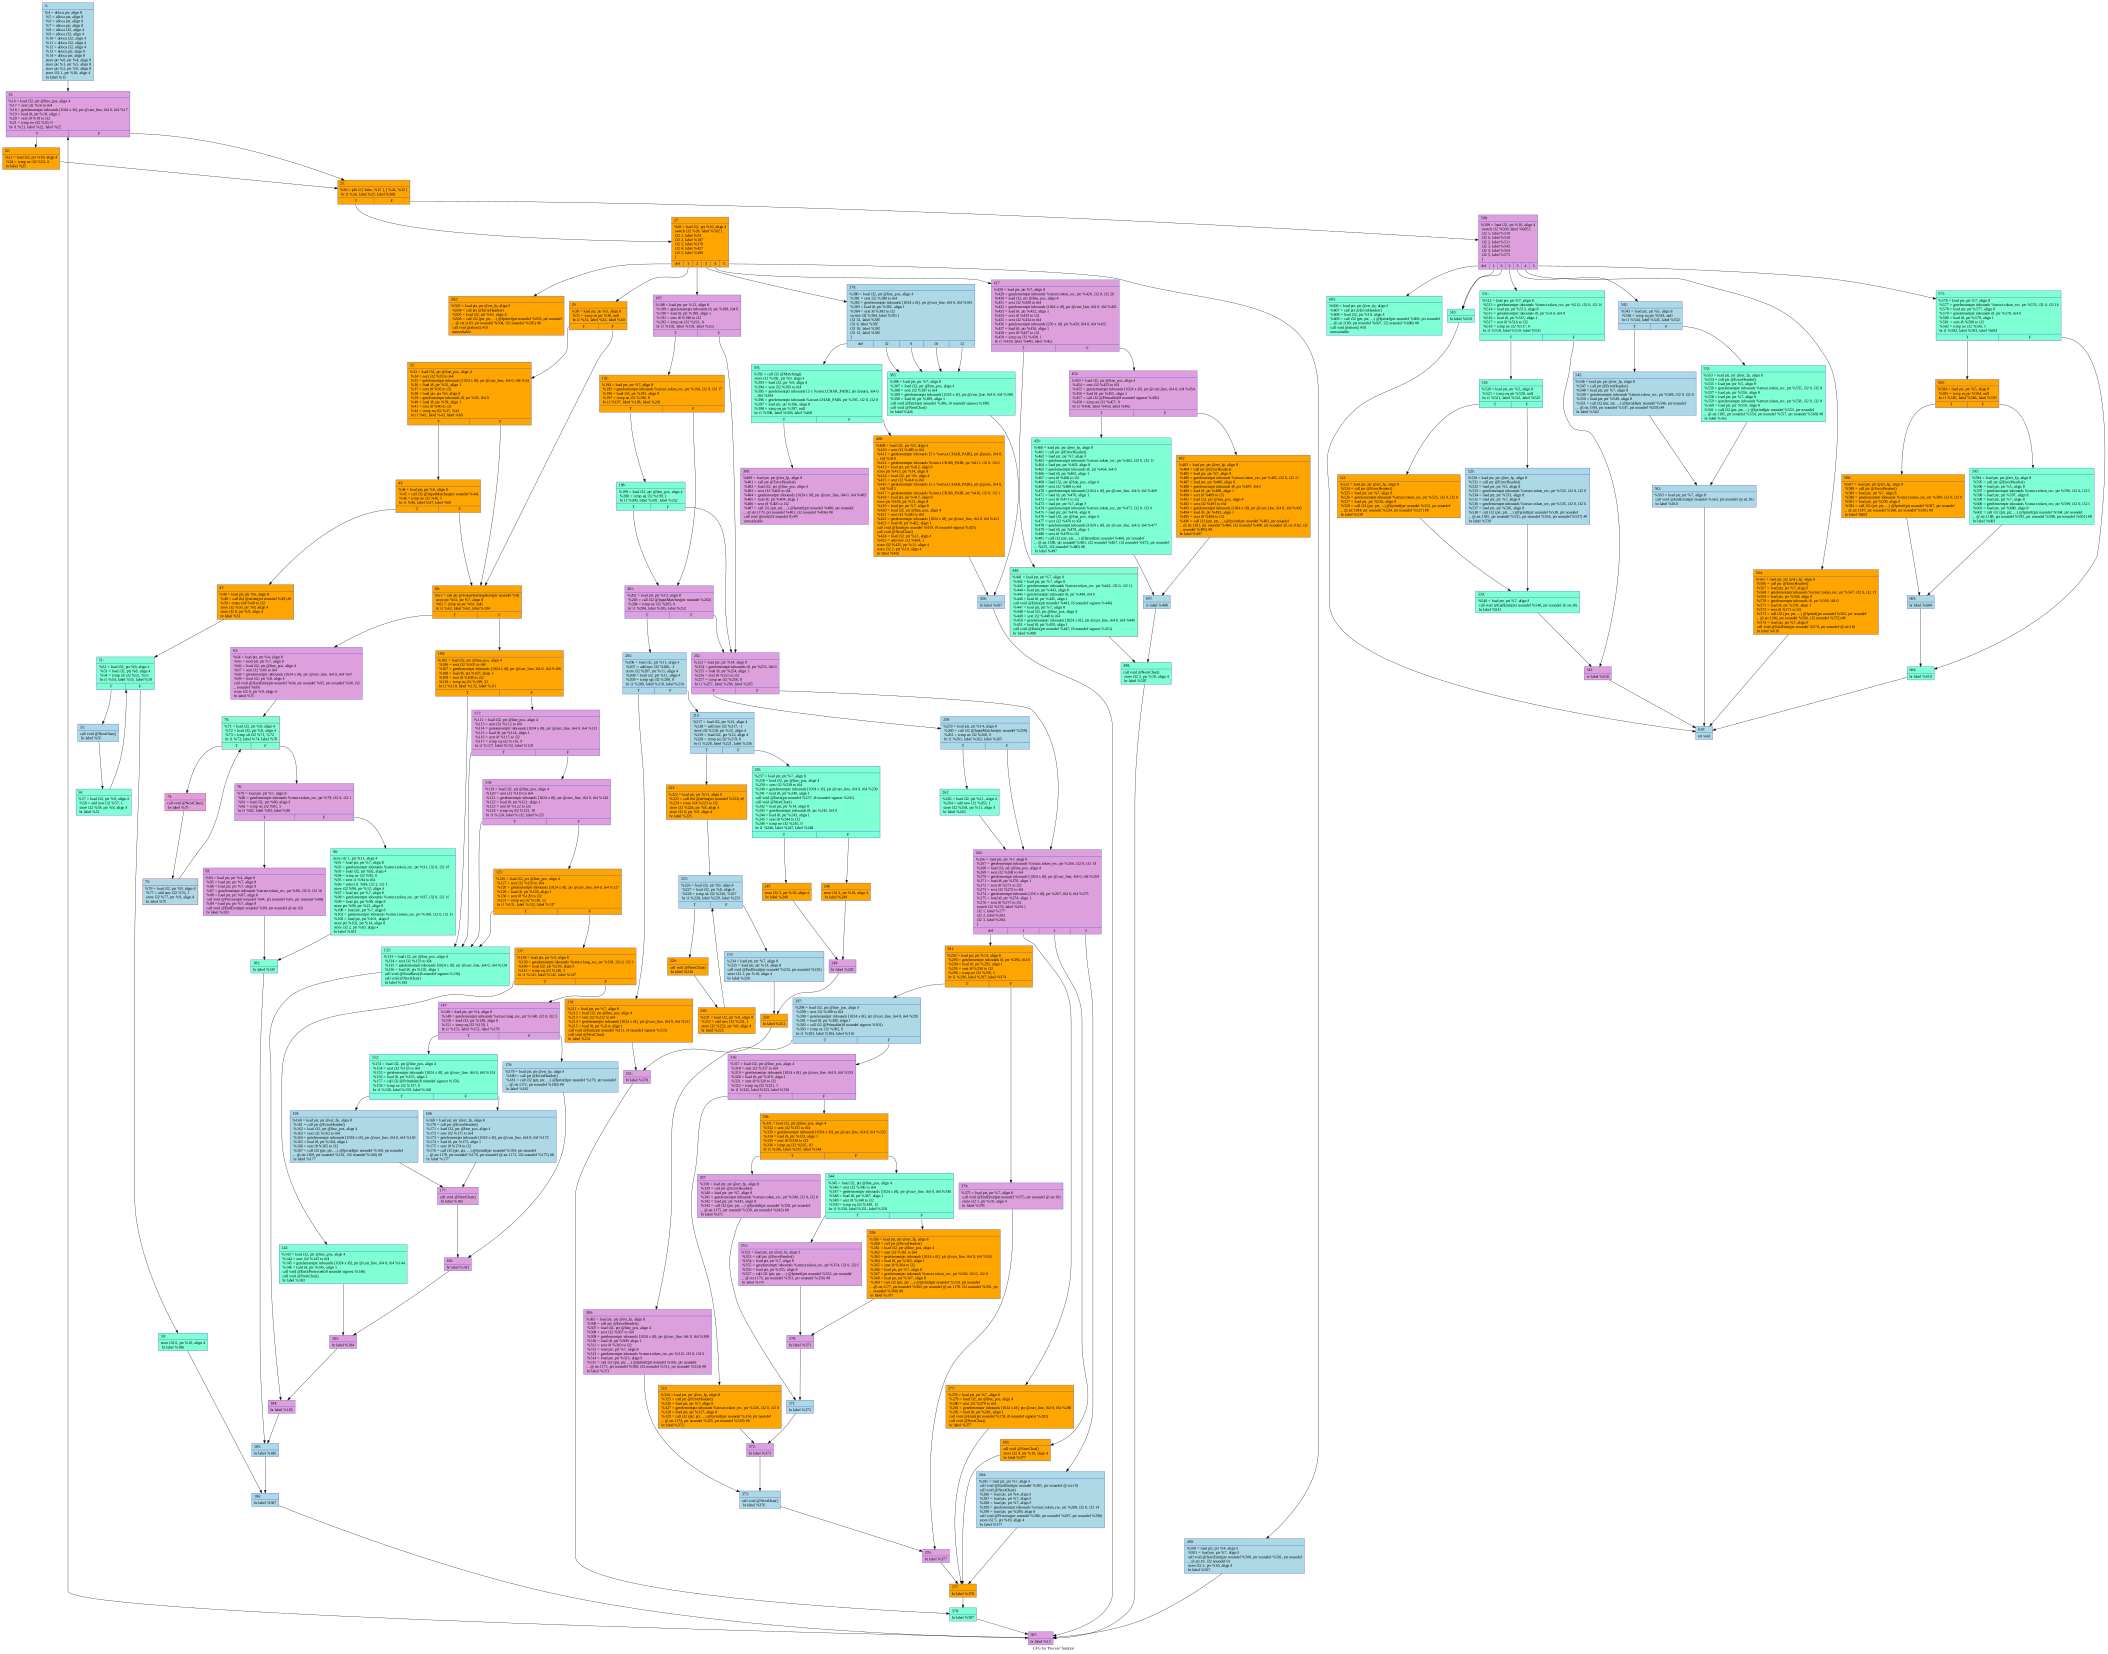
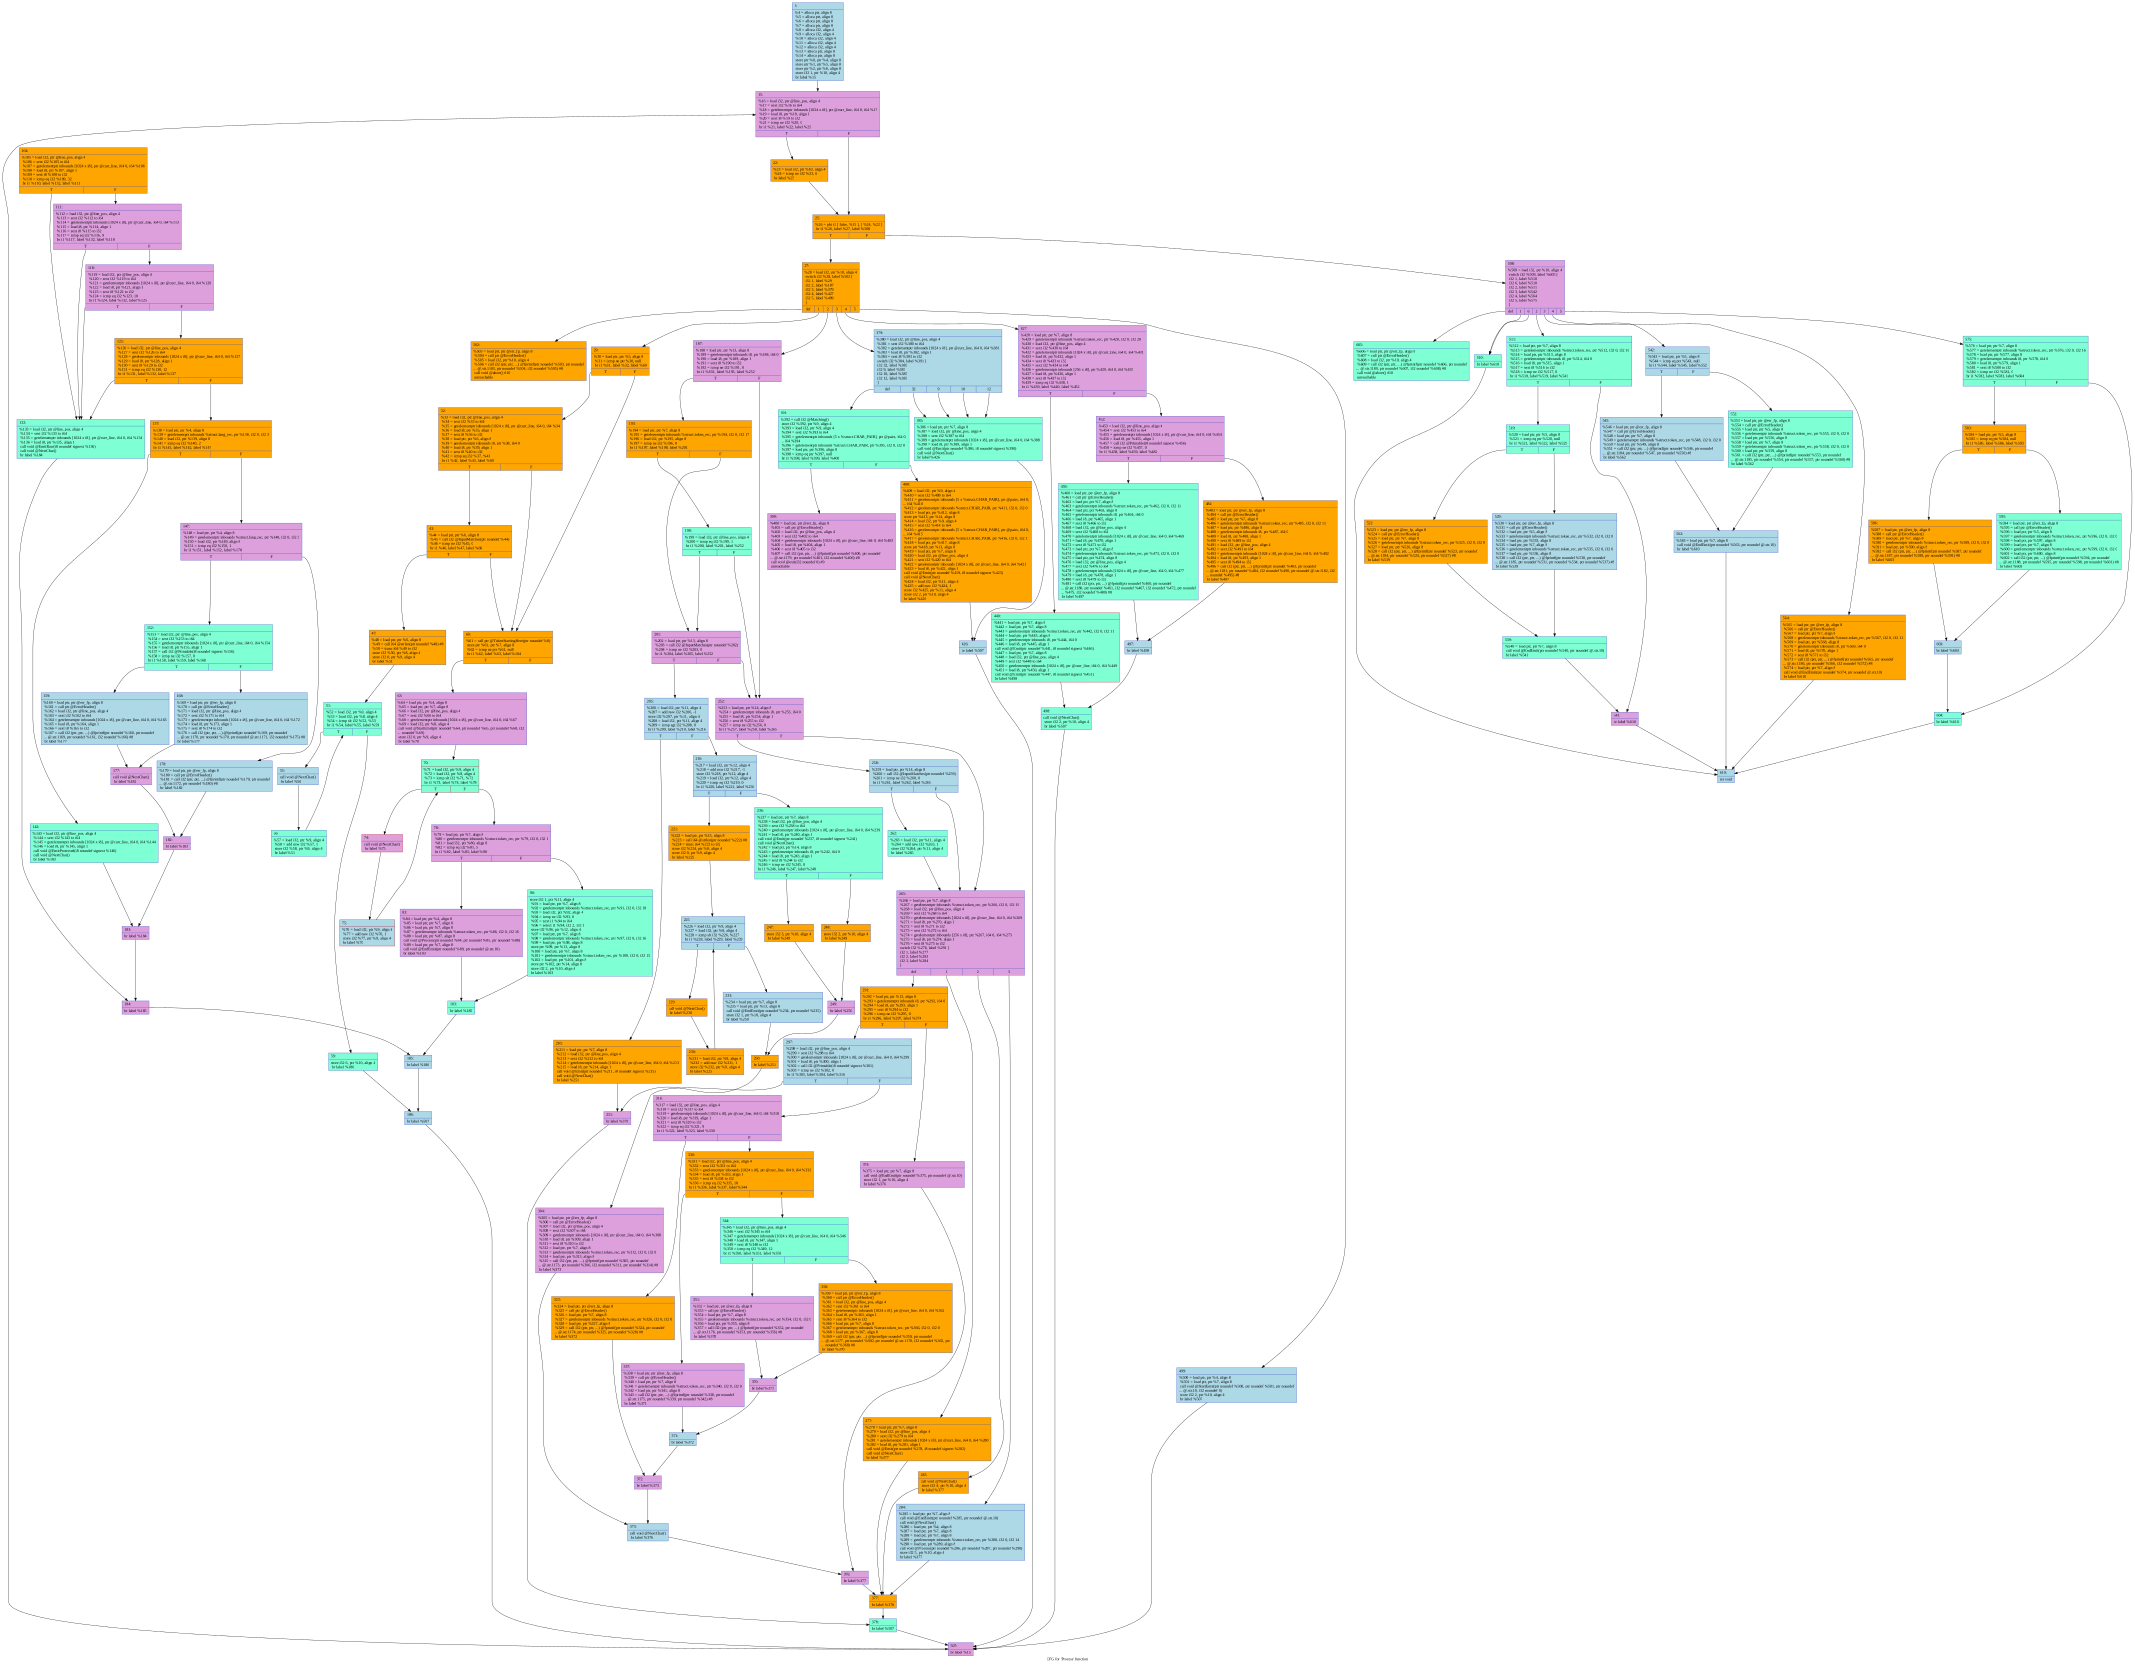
(500, 633) -> none
